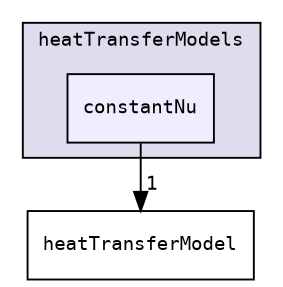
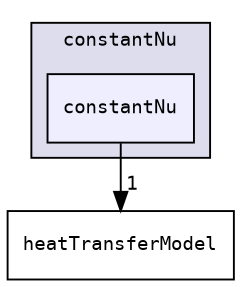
(142, 41) -> (121, 41)
